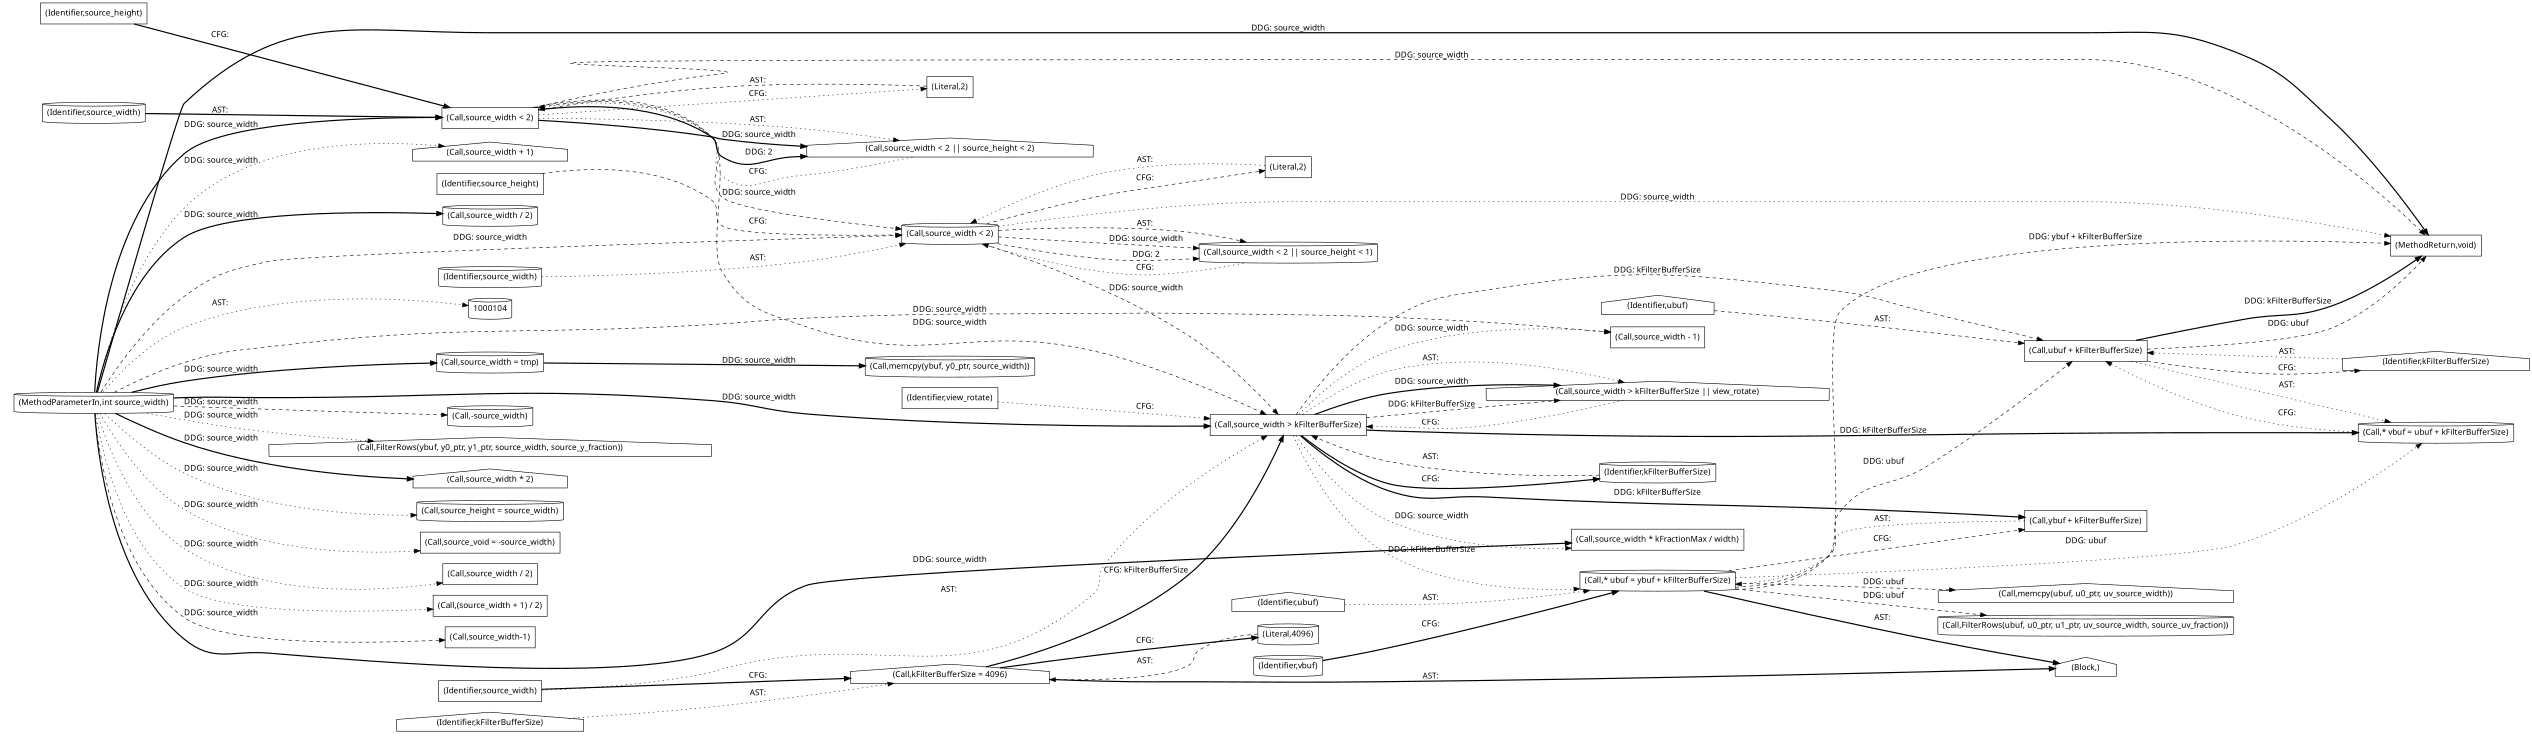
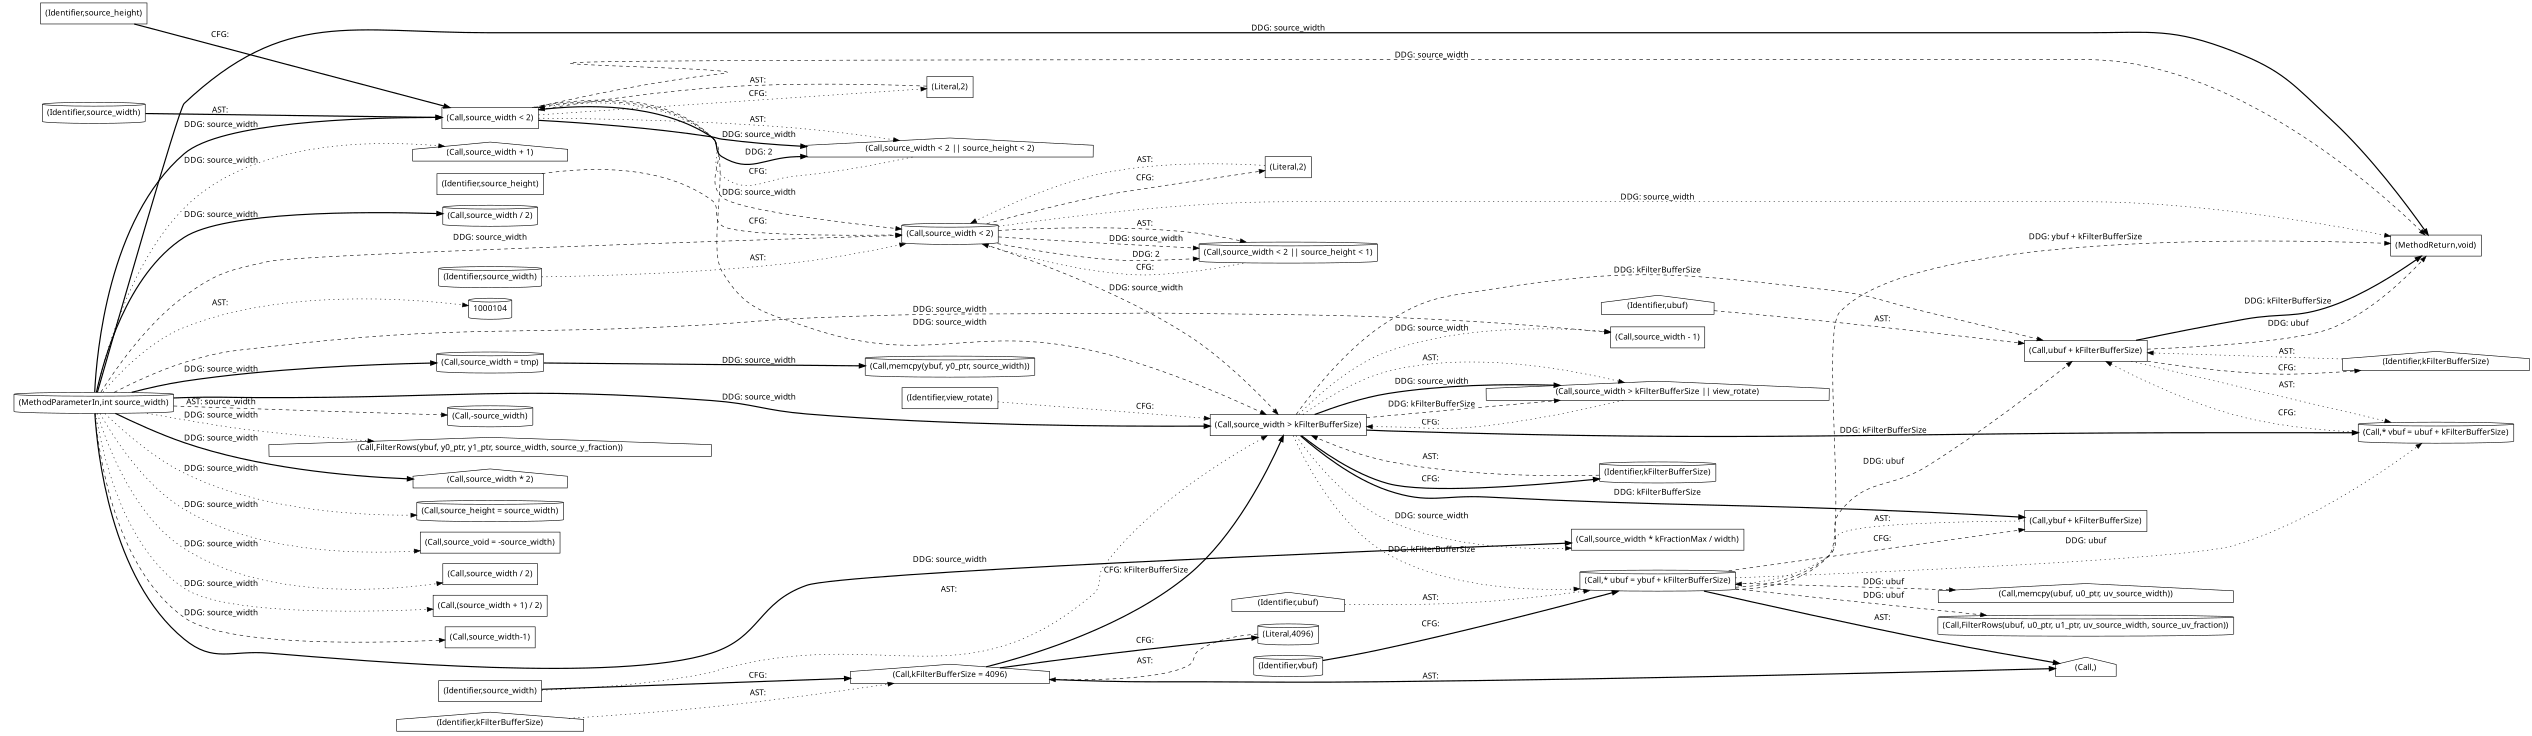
(221, 402) -> (221, 402)
(2086, 668) -> (2086, 668)
